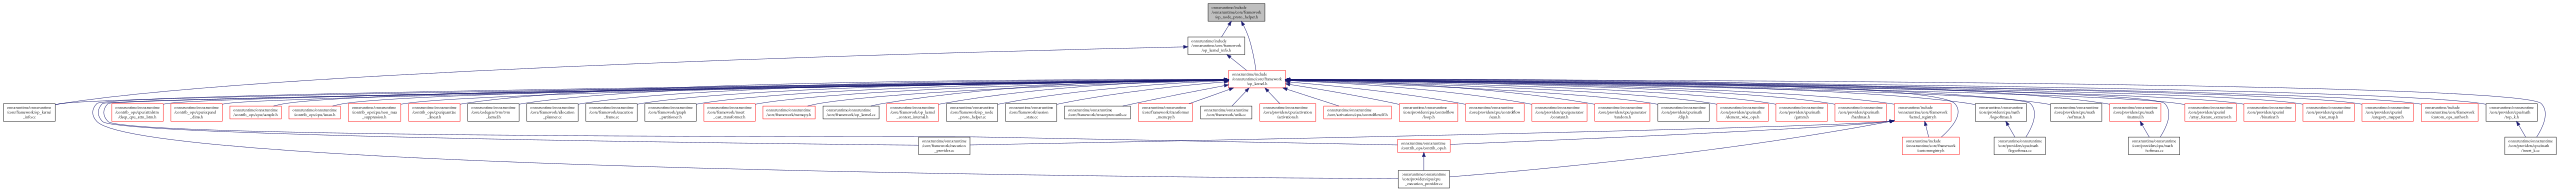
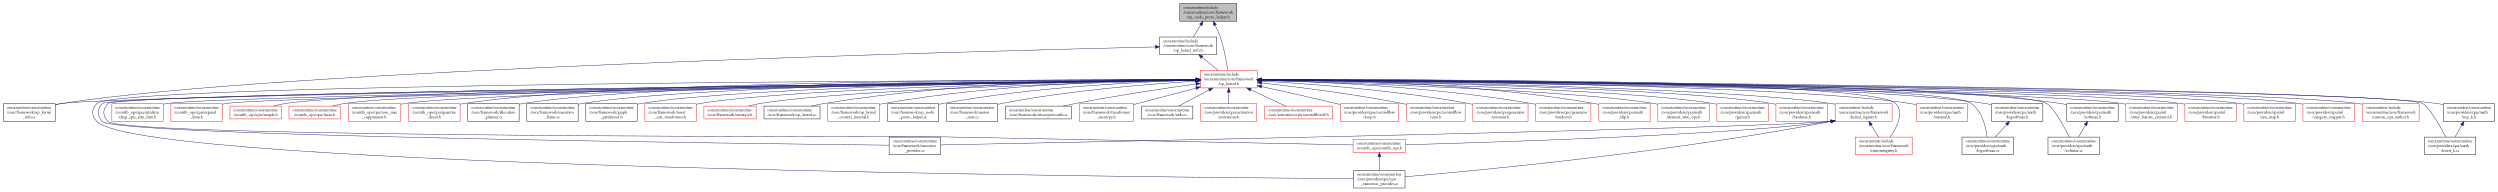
(493, 113) -> none
(1684, 113) -> (1624, 113)
(2146, 131) -> (2082, 131)
